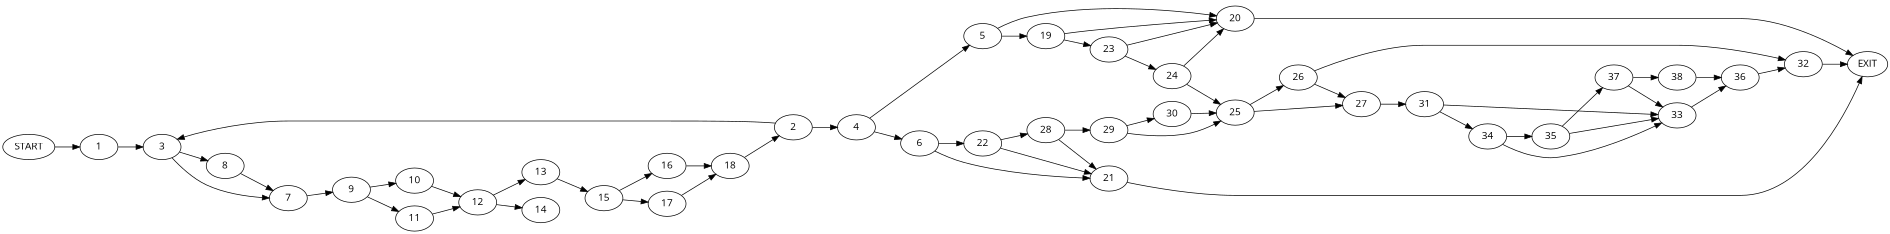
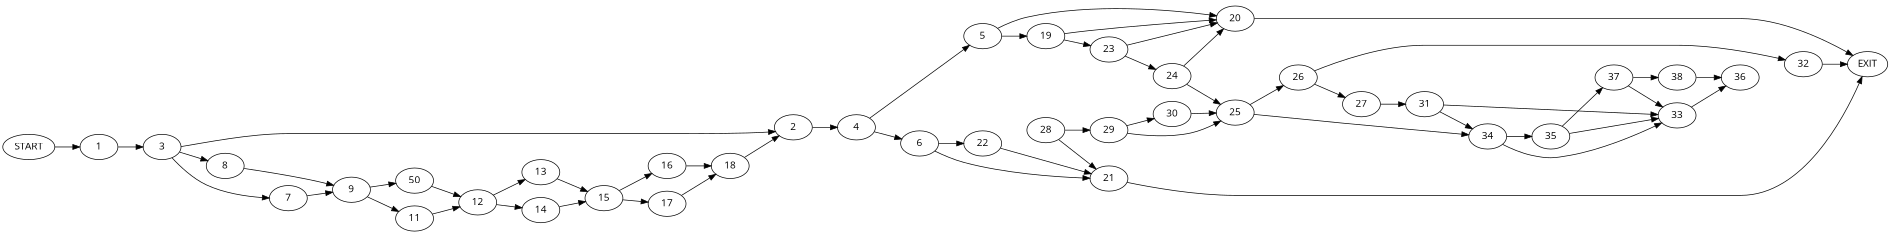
(1768, 72) -> none
(1295, 109) -> (1358, 125)
(479, 121) -> (474, 134)
(1011, 138) -> none
(254, 180) -> (286, 175)
(415, 181) -> (415, 181)
none -> (569, 205)
